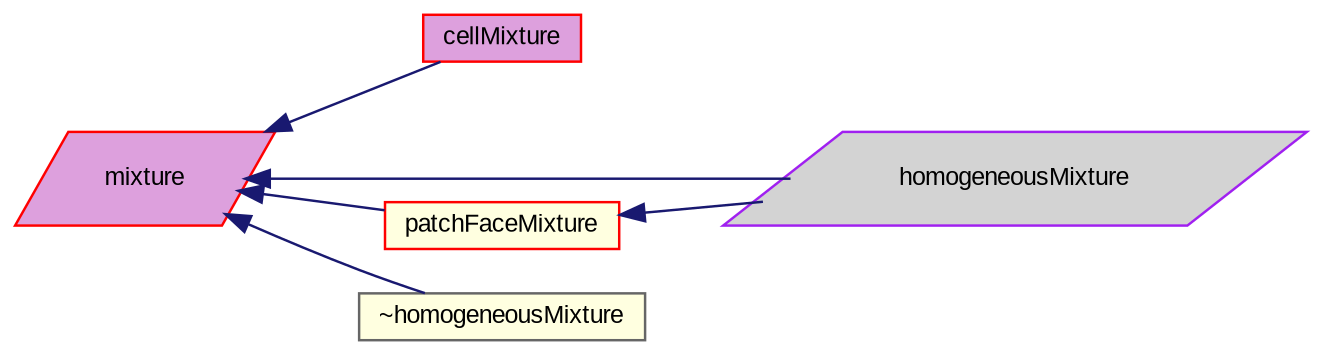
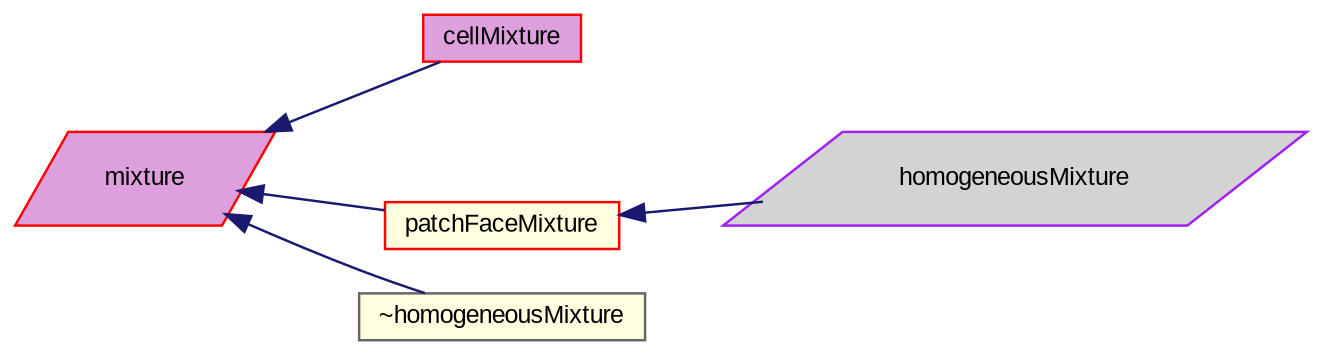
(530, 179) -> none
